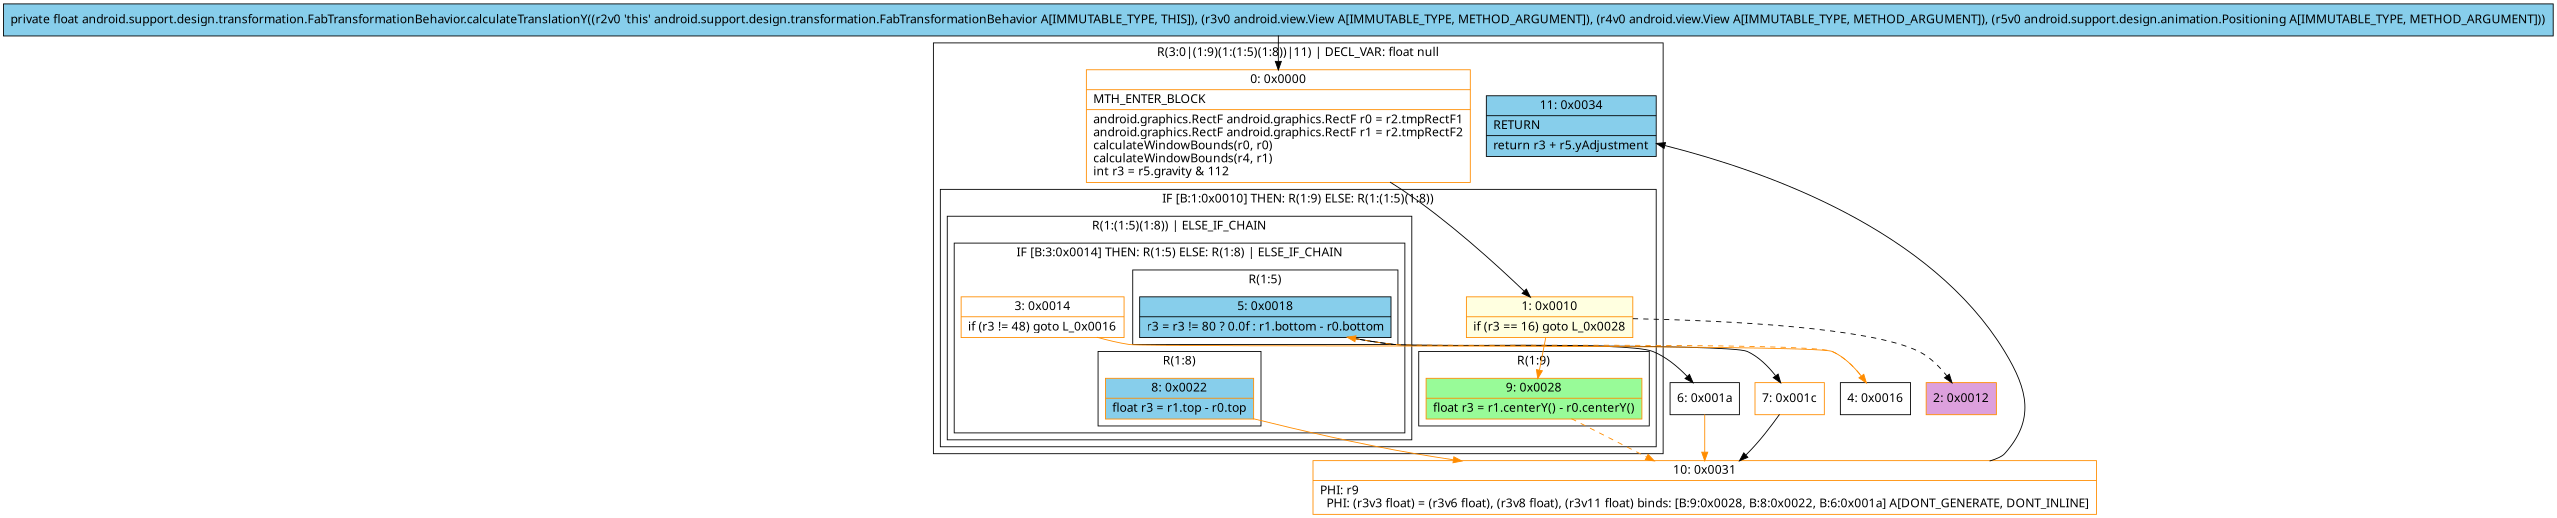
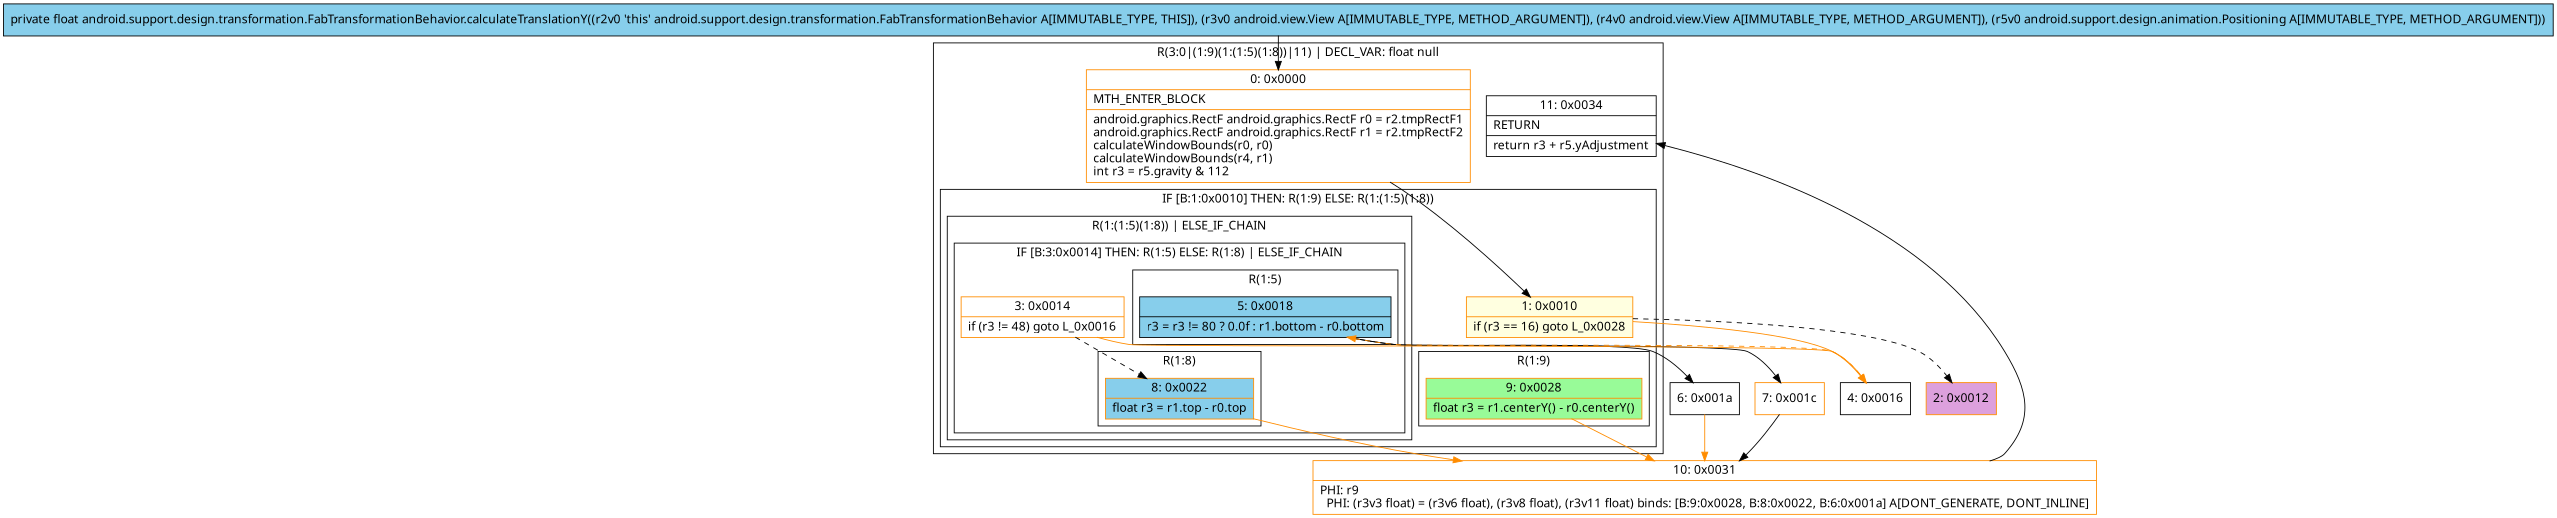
(1571, 126) -> (1571, 126)
none -> (1109, 357)
(1542, 357) -> (1752, 333)
(1609, 438) -> (1609, 438)
